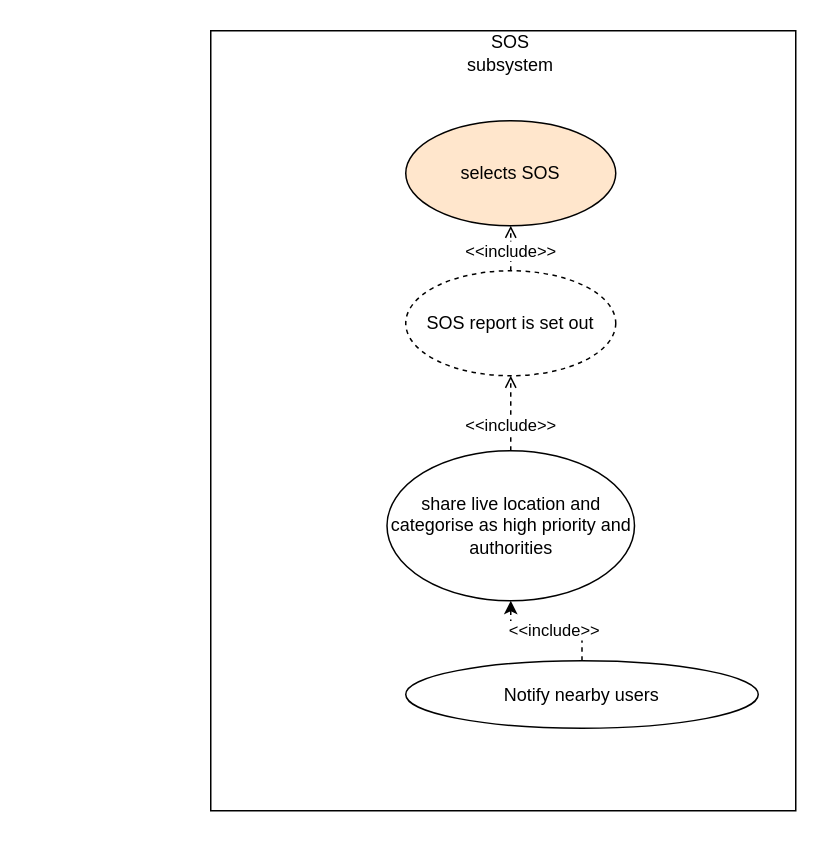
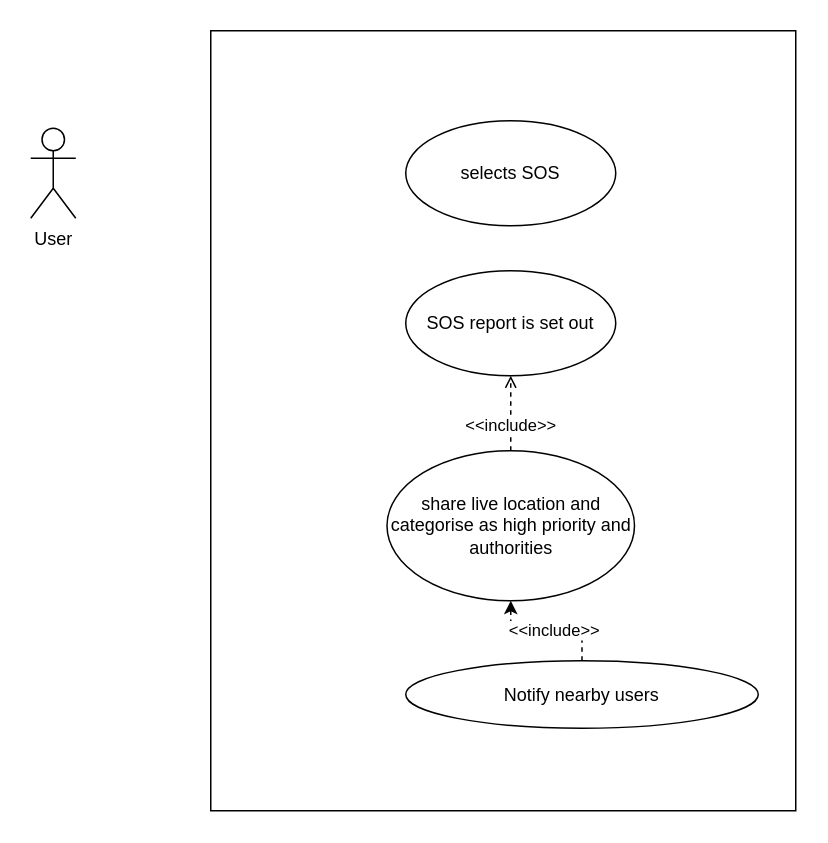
(511, 53) -> none
none -> (53, 173)
(511, 173) -> (511, 173)
(511, 248) -> none
(511, 323) -> (511, 323)
